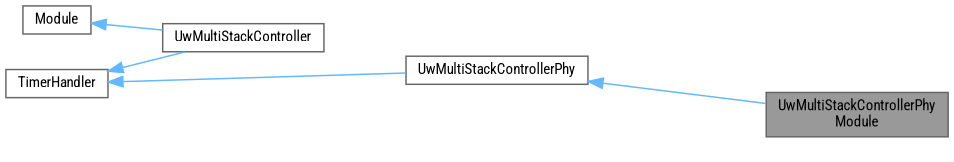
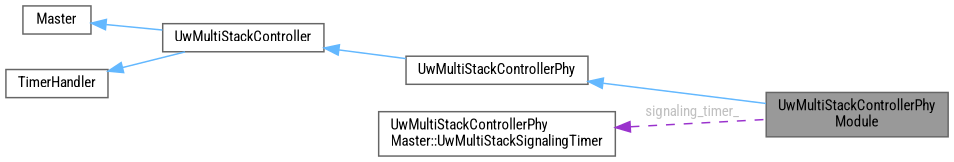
(57, 20) -> (57, 20)
(265, 77) -> (372, 54)
none -> (497, 134)
